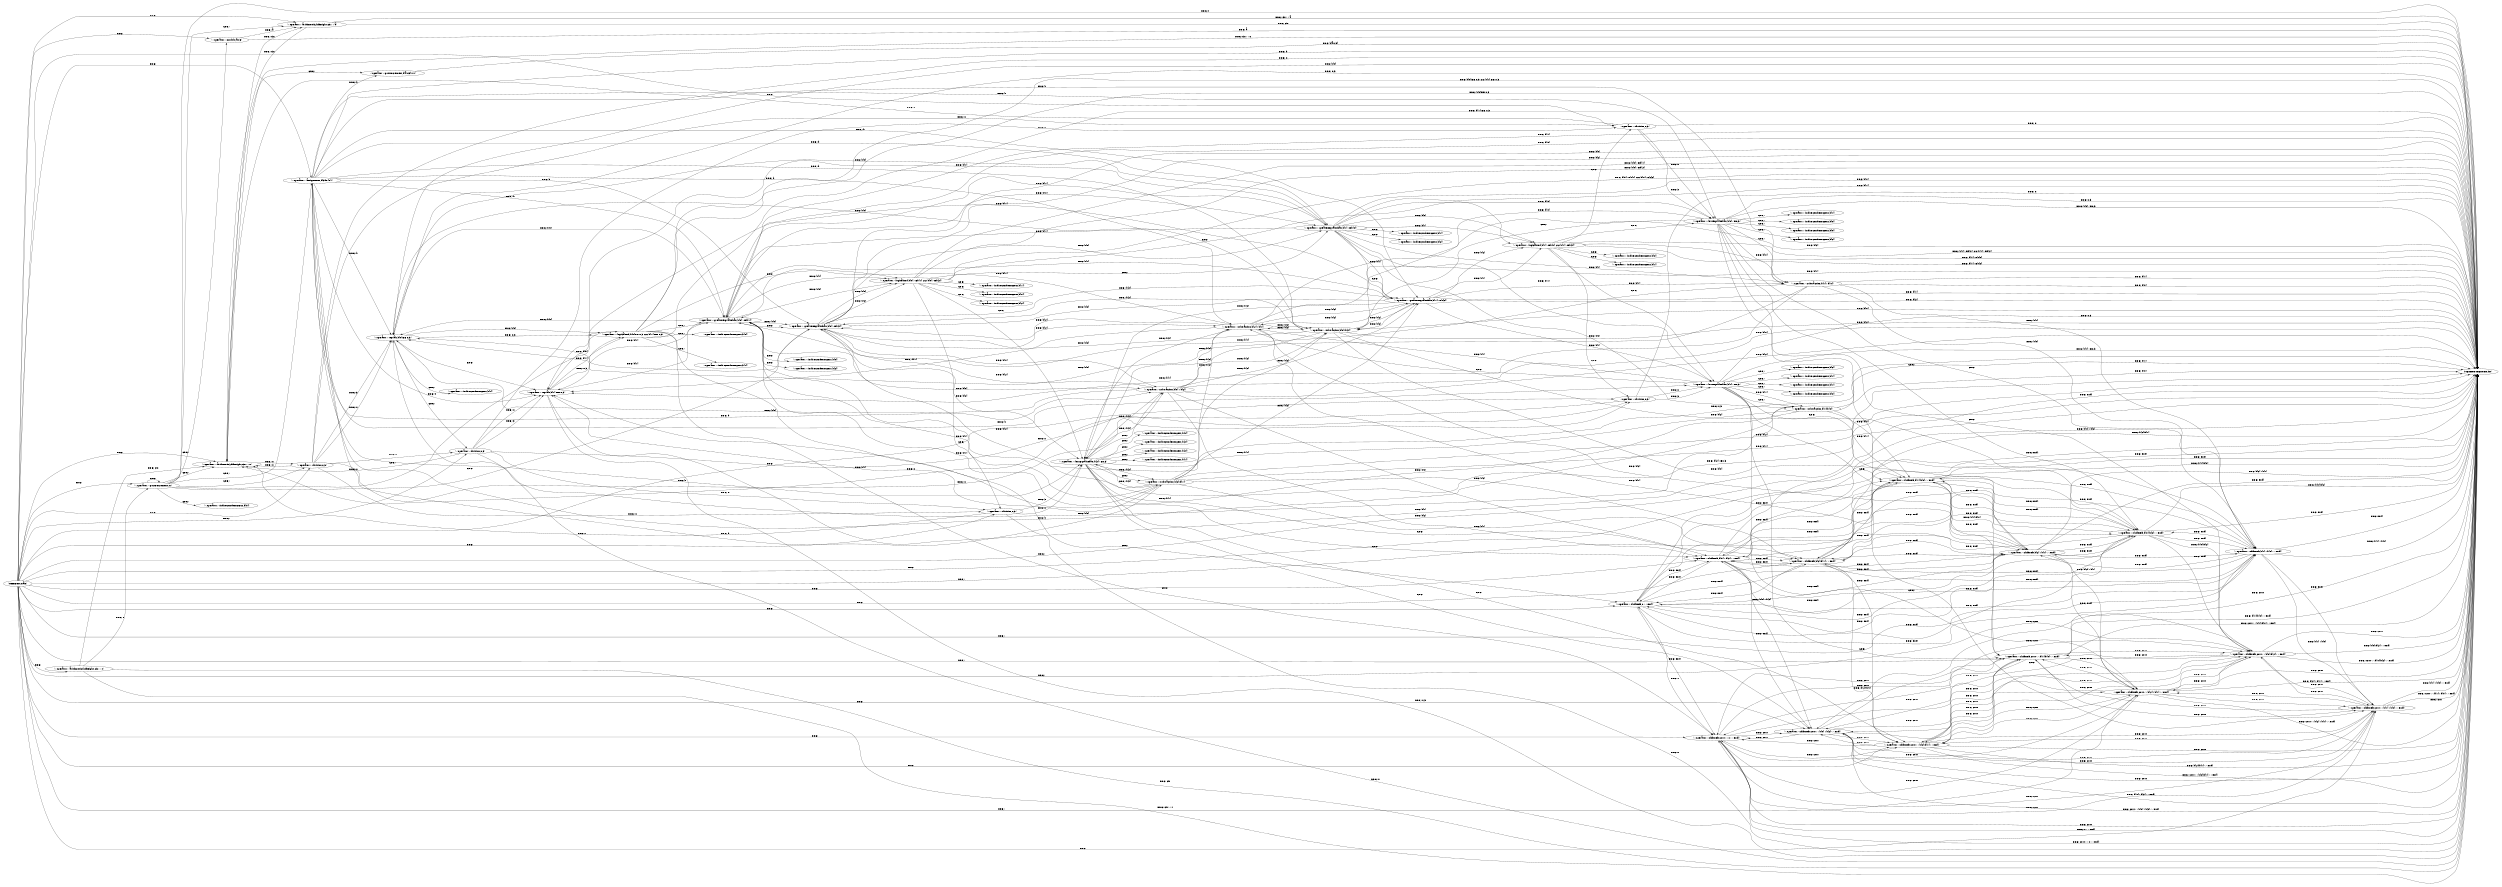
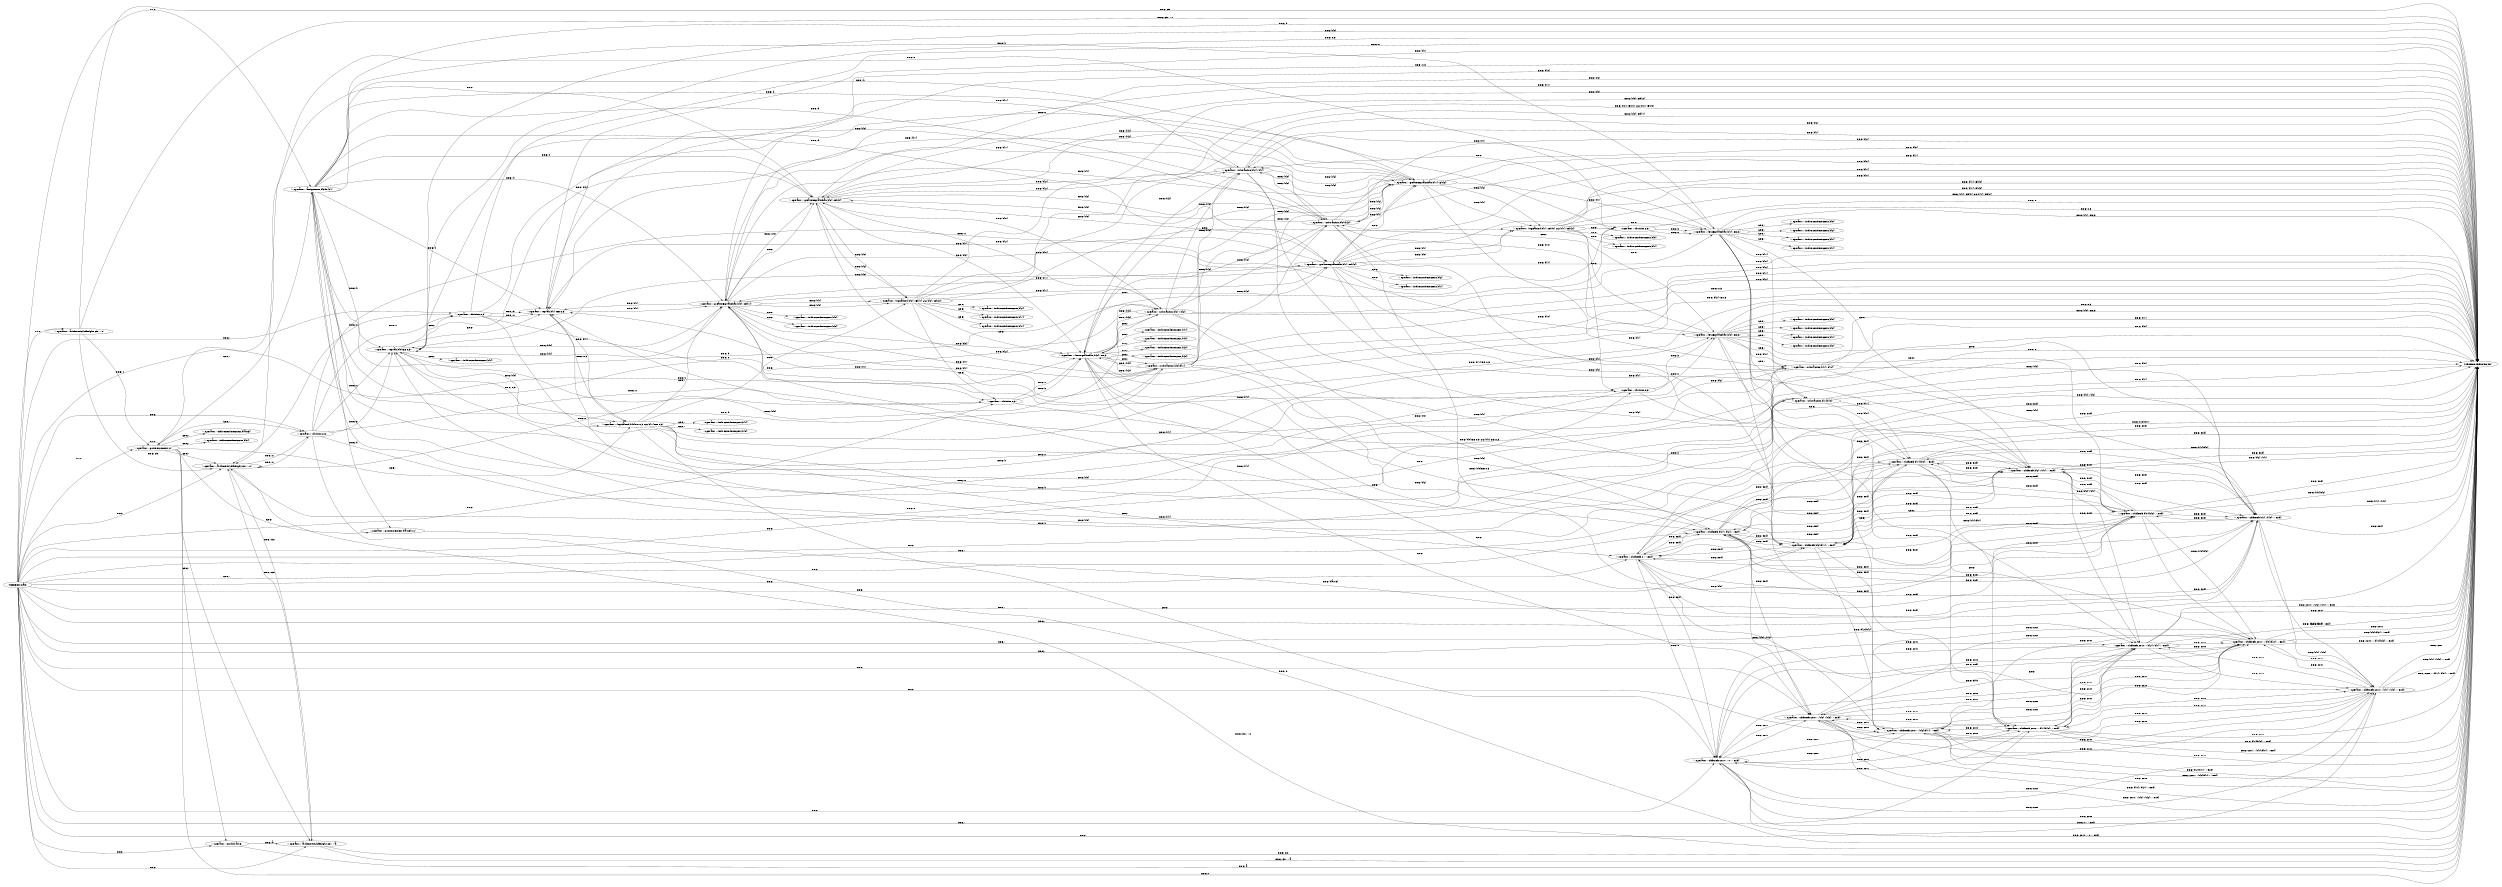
(246, 148) -> (258, 519)
none -> (227, 432)
